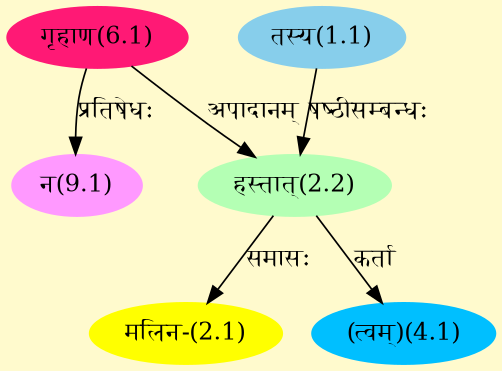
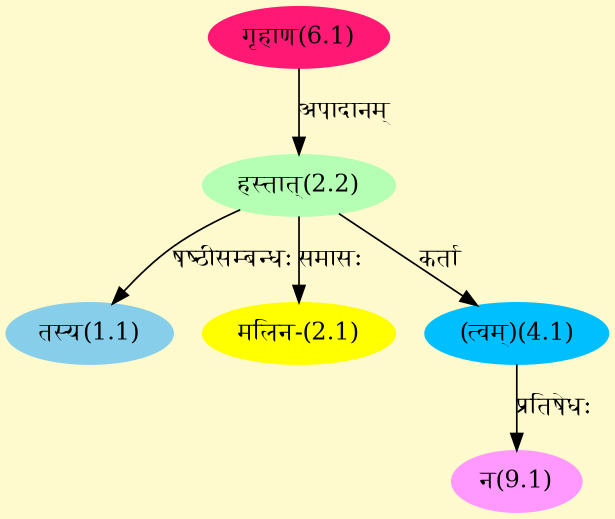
(78, 102) -> (517, 399)
(310, 103) -> (177, 244)
